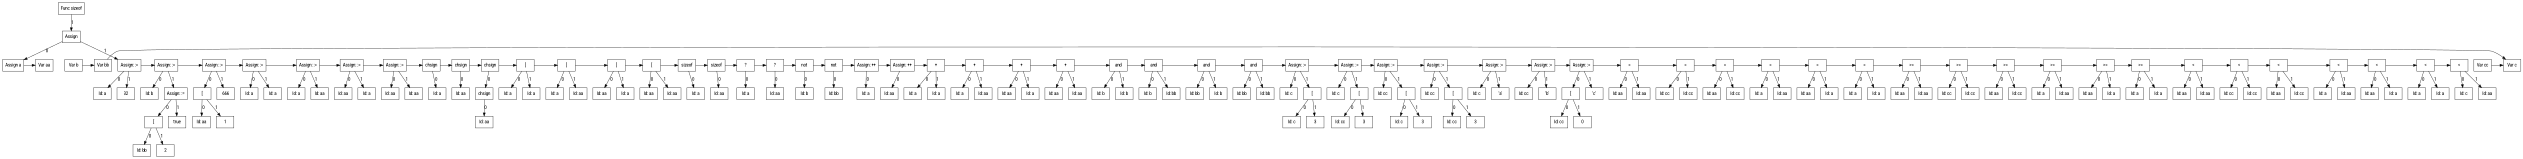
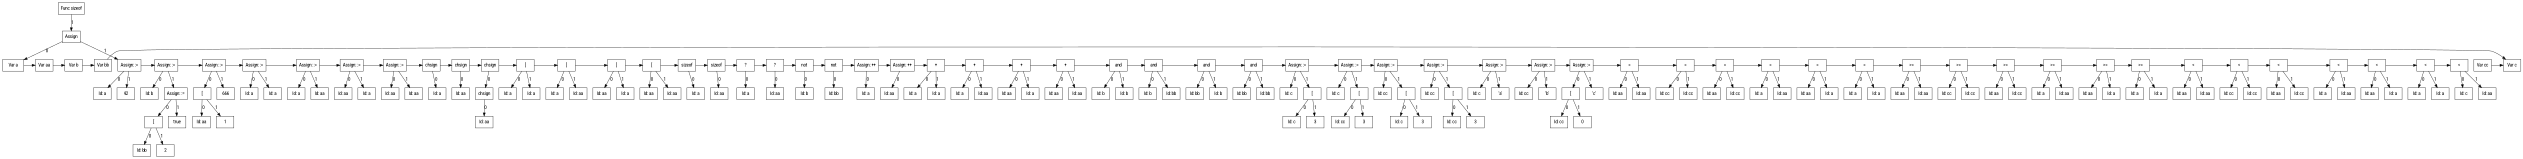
(13, 65) -> (13, 65)
none -> (57, 65)
(126, 94) -> (126, 94)
